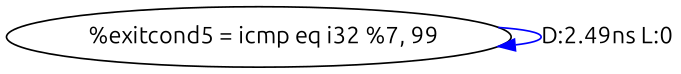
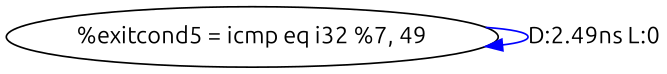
(259, 37) -> (252, 37)
